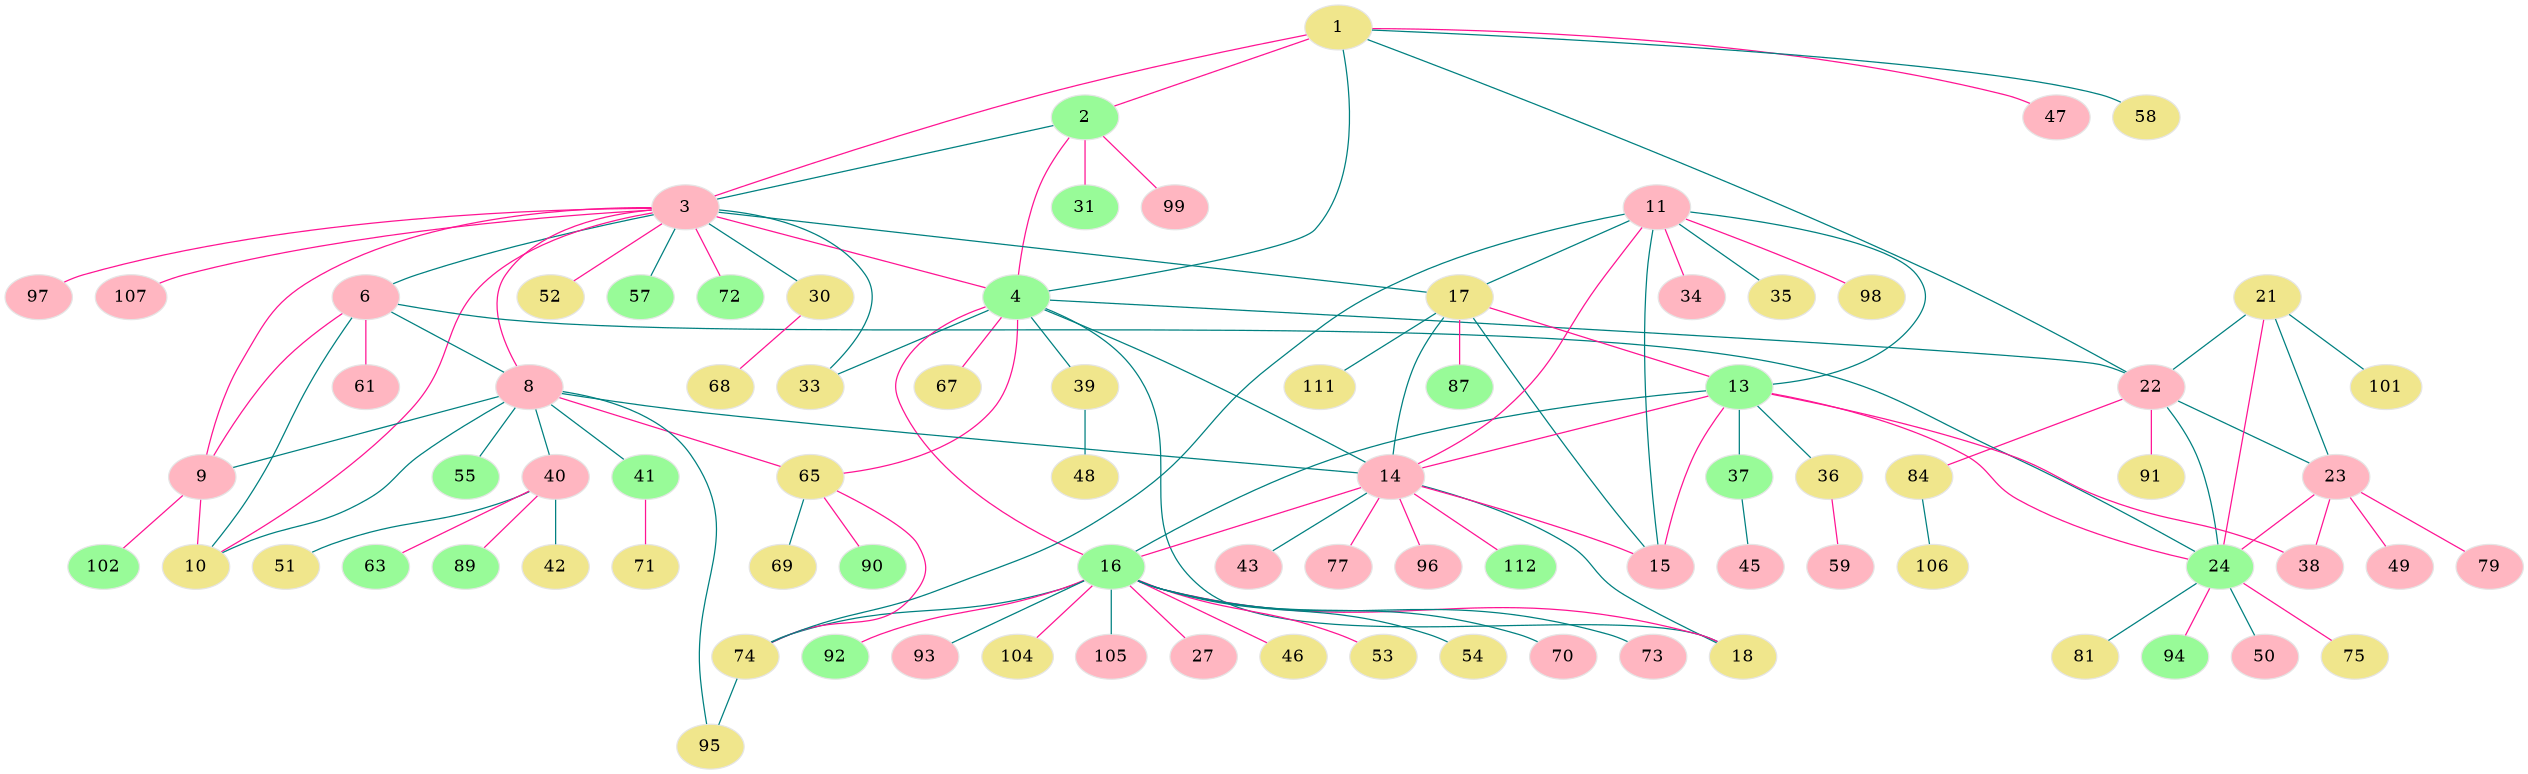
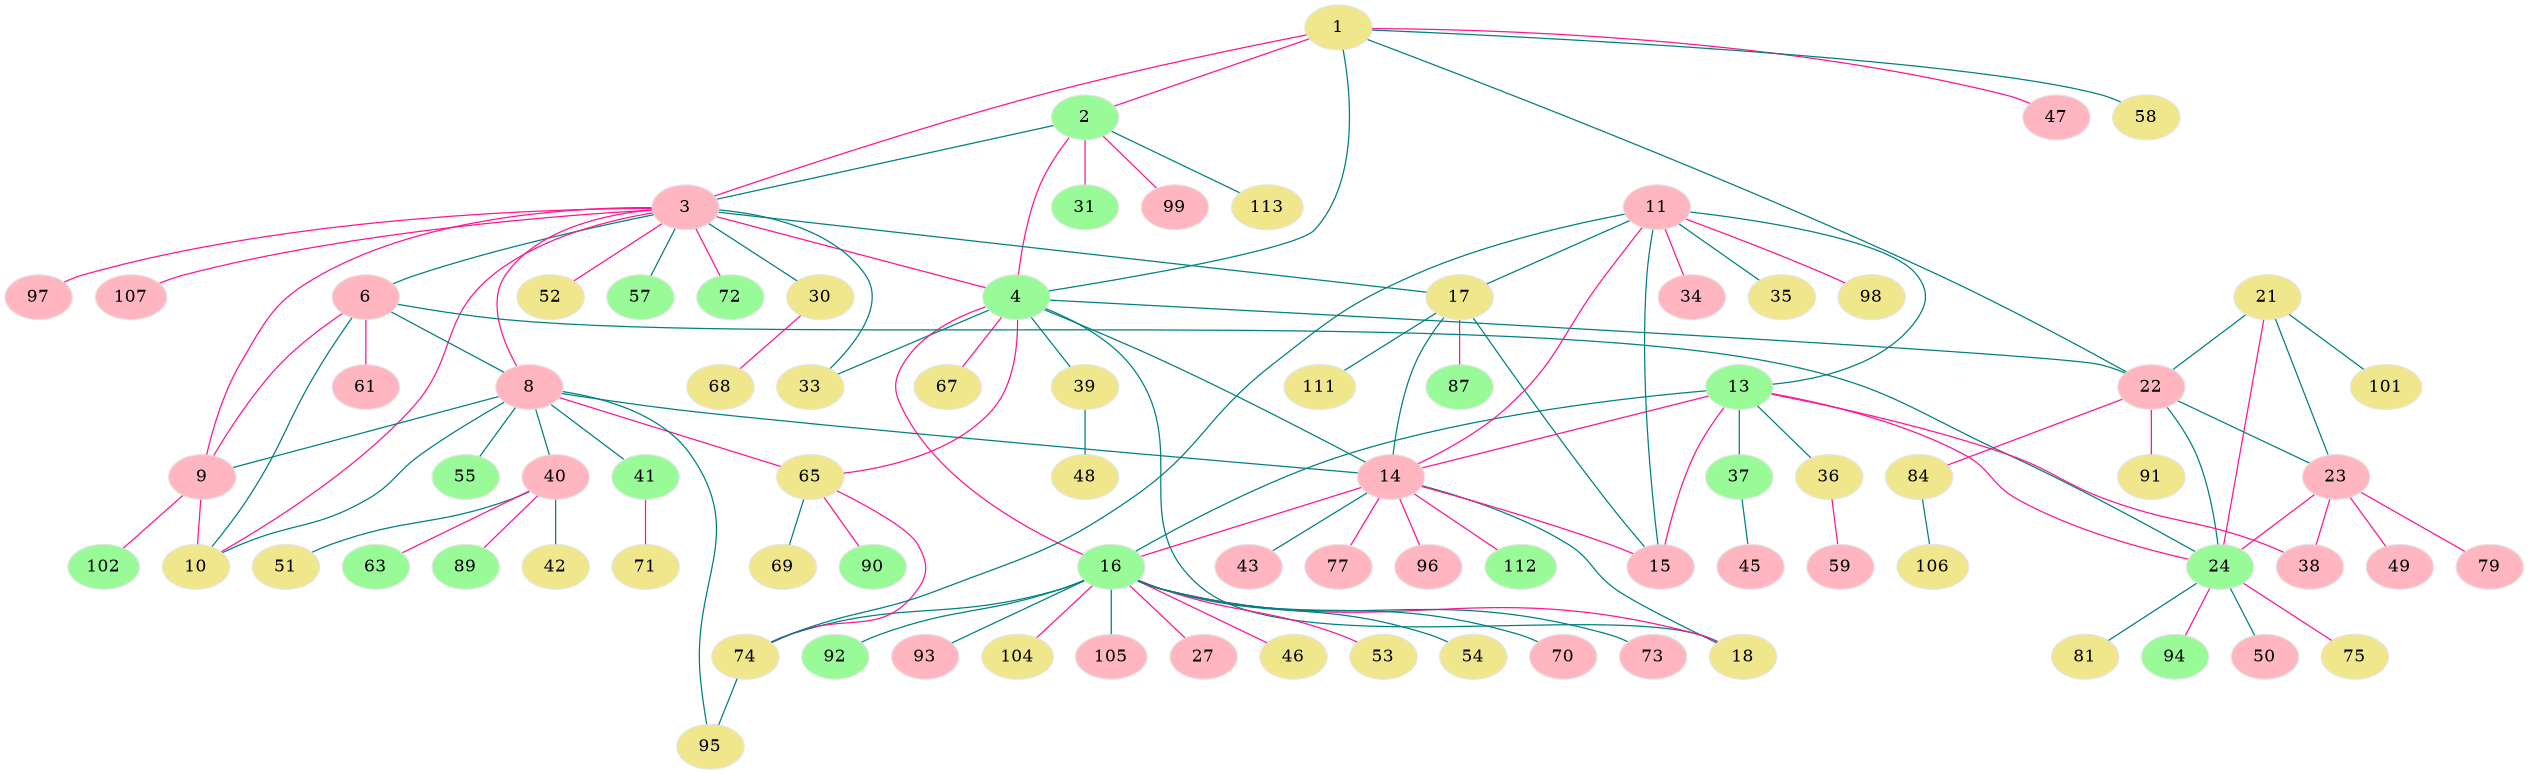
none -> (1267, 207)
(1632, 352) -> none
(939, 617) -> (939, 617)
